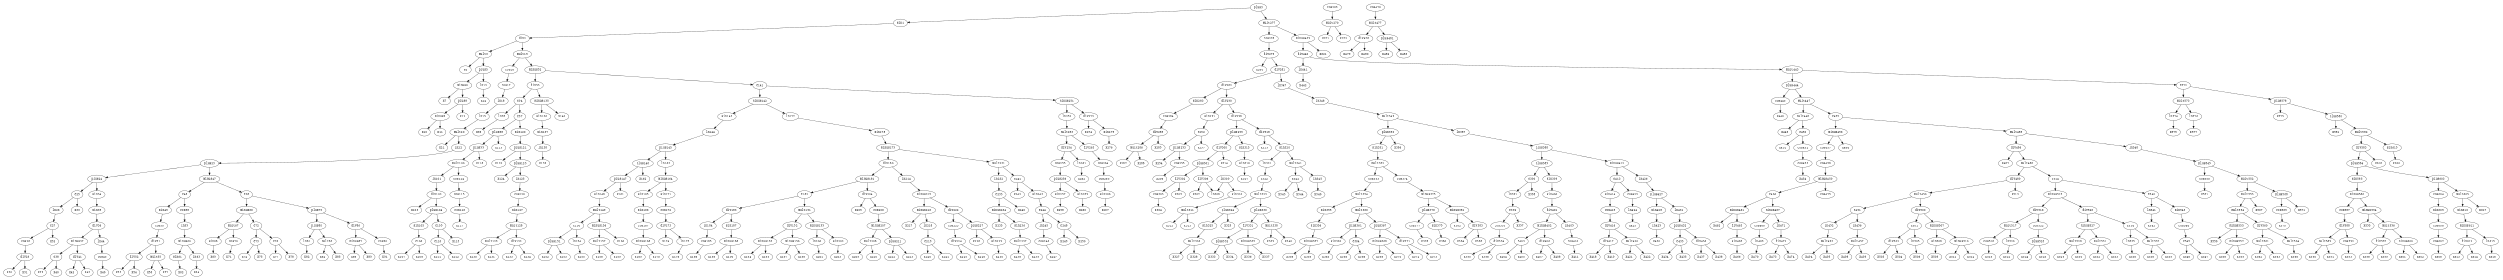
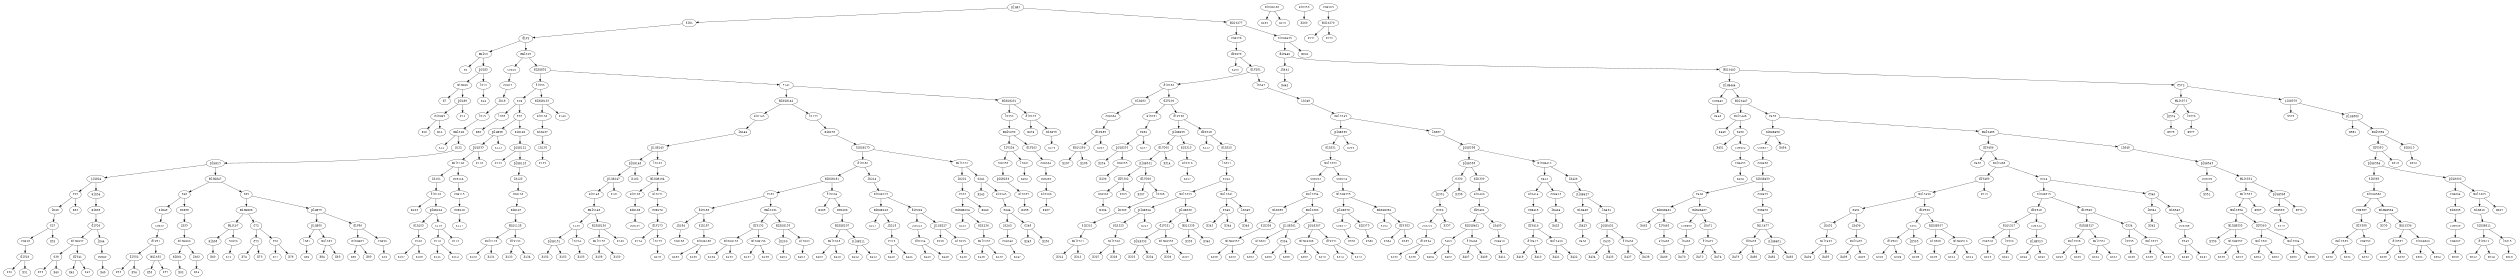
(1289, 155) -> (1227, 186)
(501, 179) -> none
(1071, 186) -> none
(1221, 186) -> (1142, 202)
none -> (1763, 201)
(643, 233) -> none
(694, 257) -> none
none -> (2293, 257)
